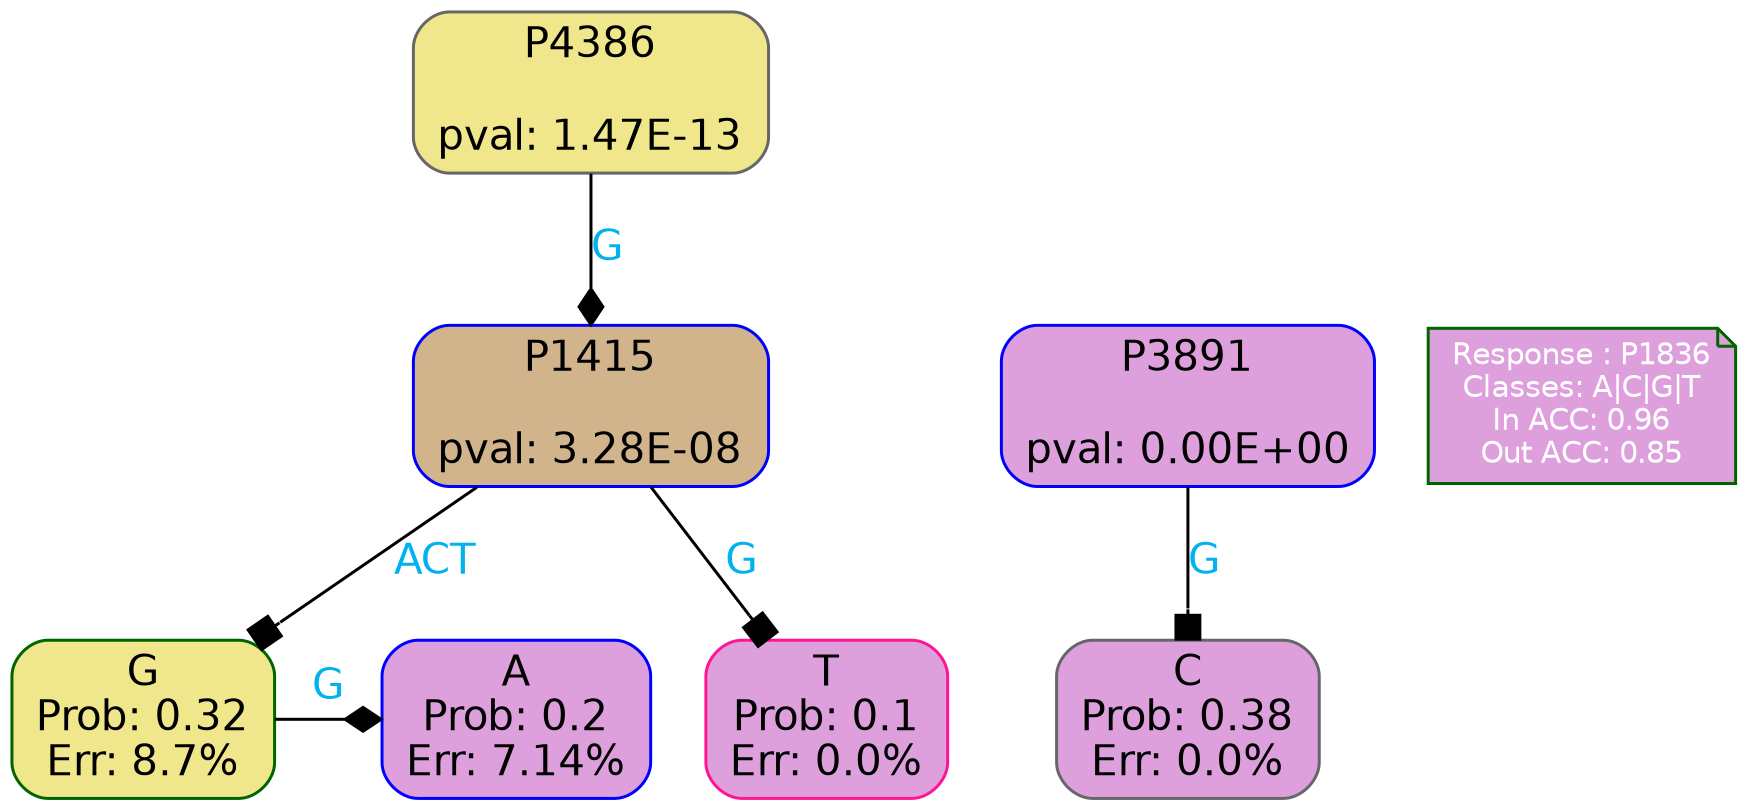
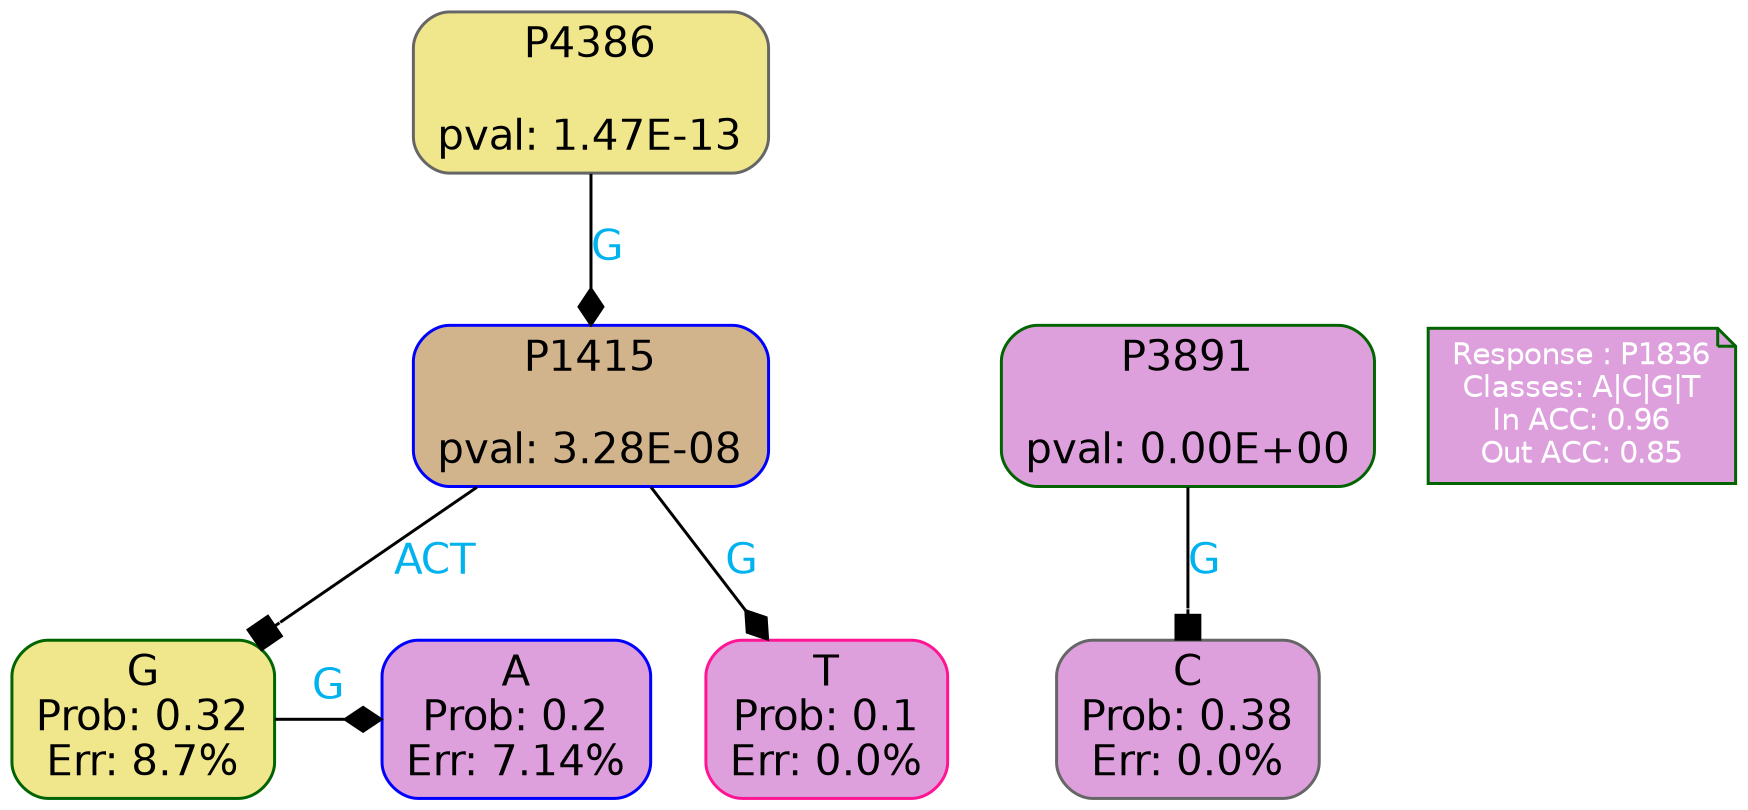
(1188, 406) -> (1188, 406)
(700, 551) -> (698, 549)
